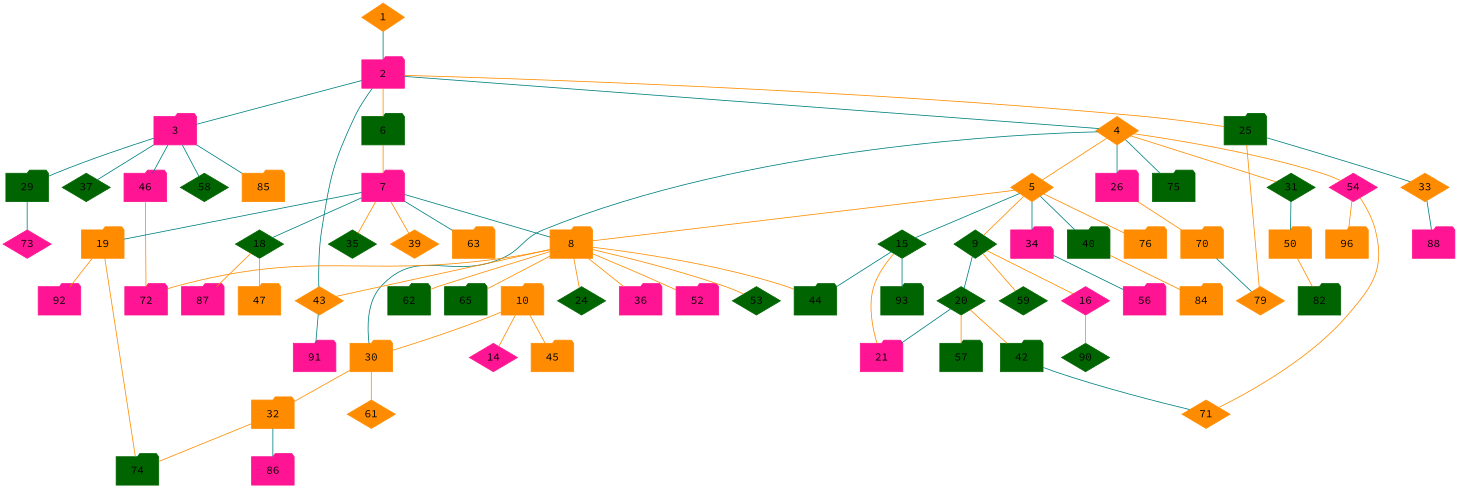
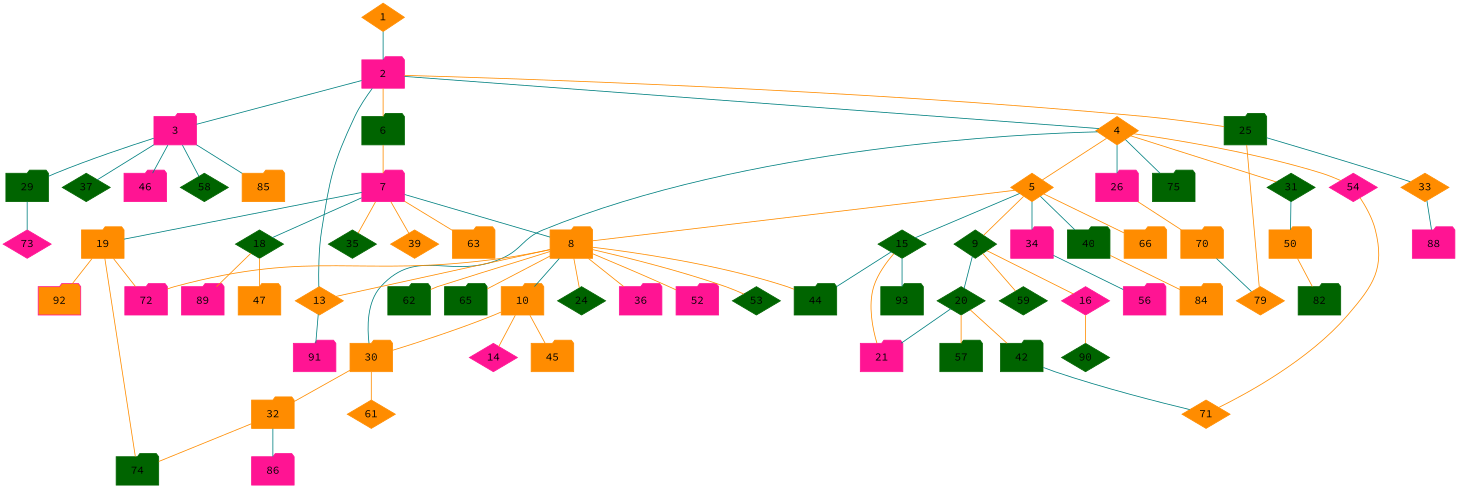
(428, 216) -> (428, 216)
(146, 244) -> (124, 273)
(1145, 244) -> (1145, 244)
(1347, 244) -> none
none -> (547, 273)
(59, 301) -> (59, 301)
(203, 301) -> (203, 301)
(319, 301) -> (319, 301)
